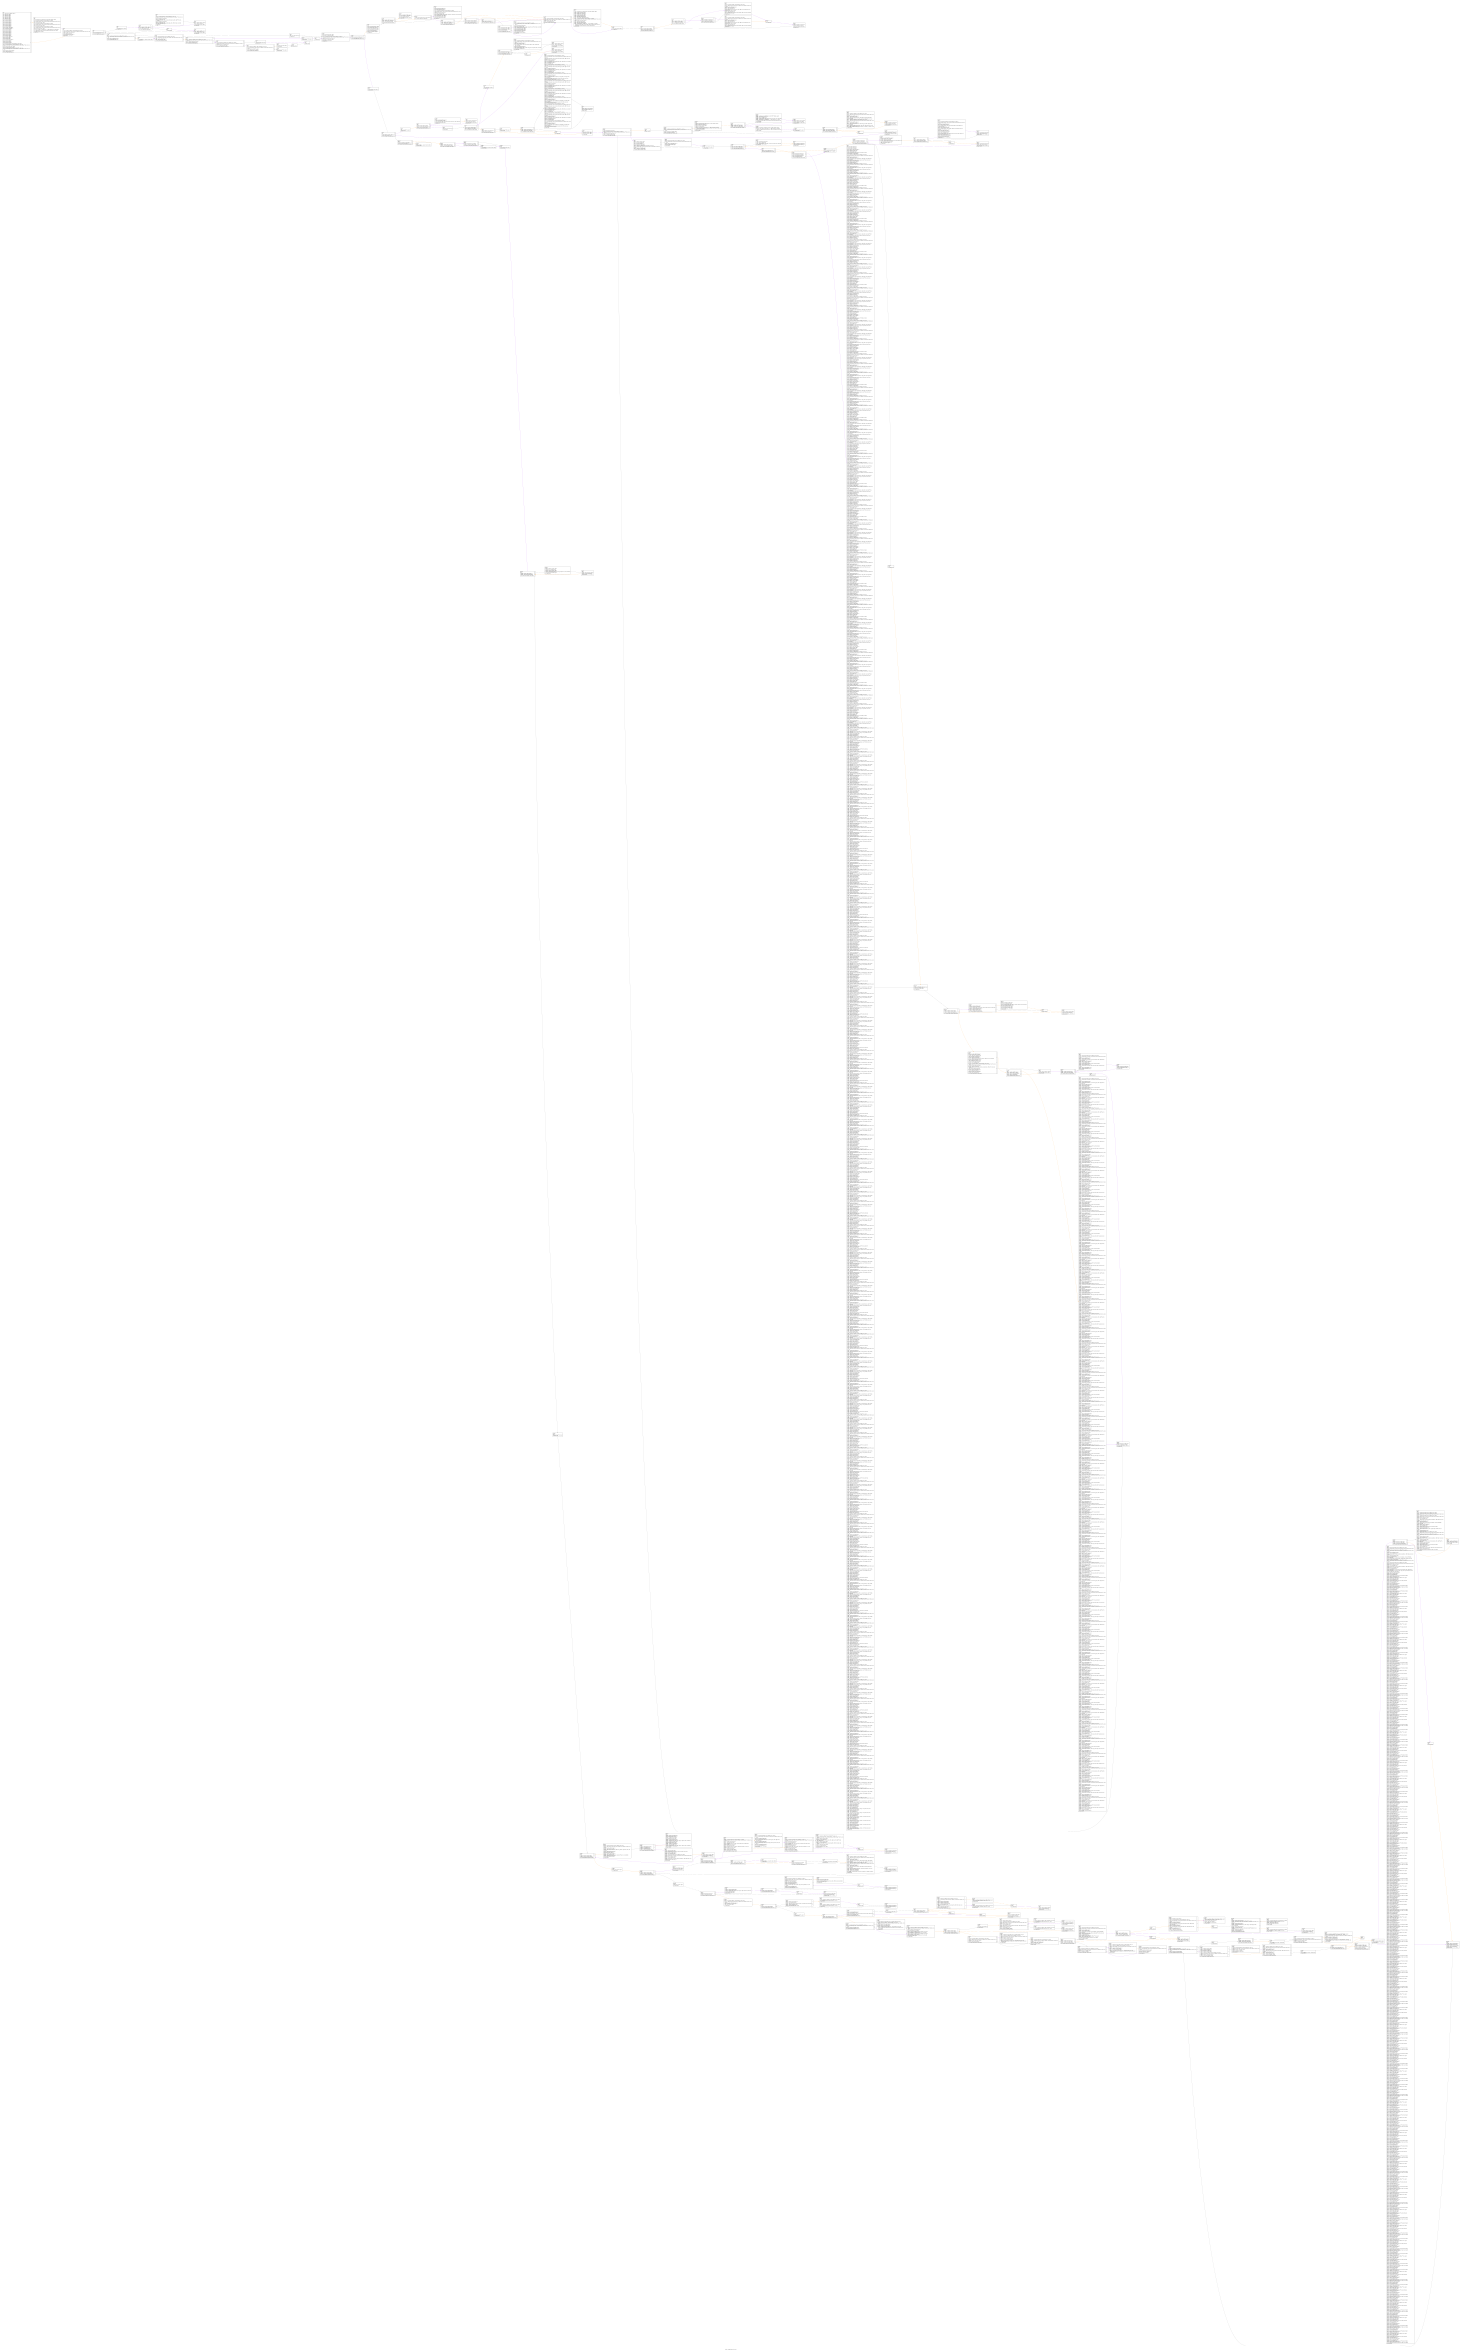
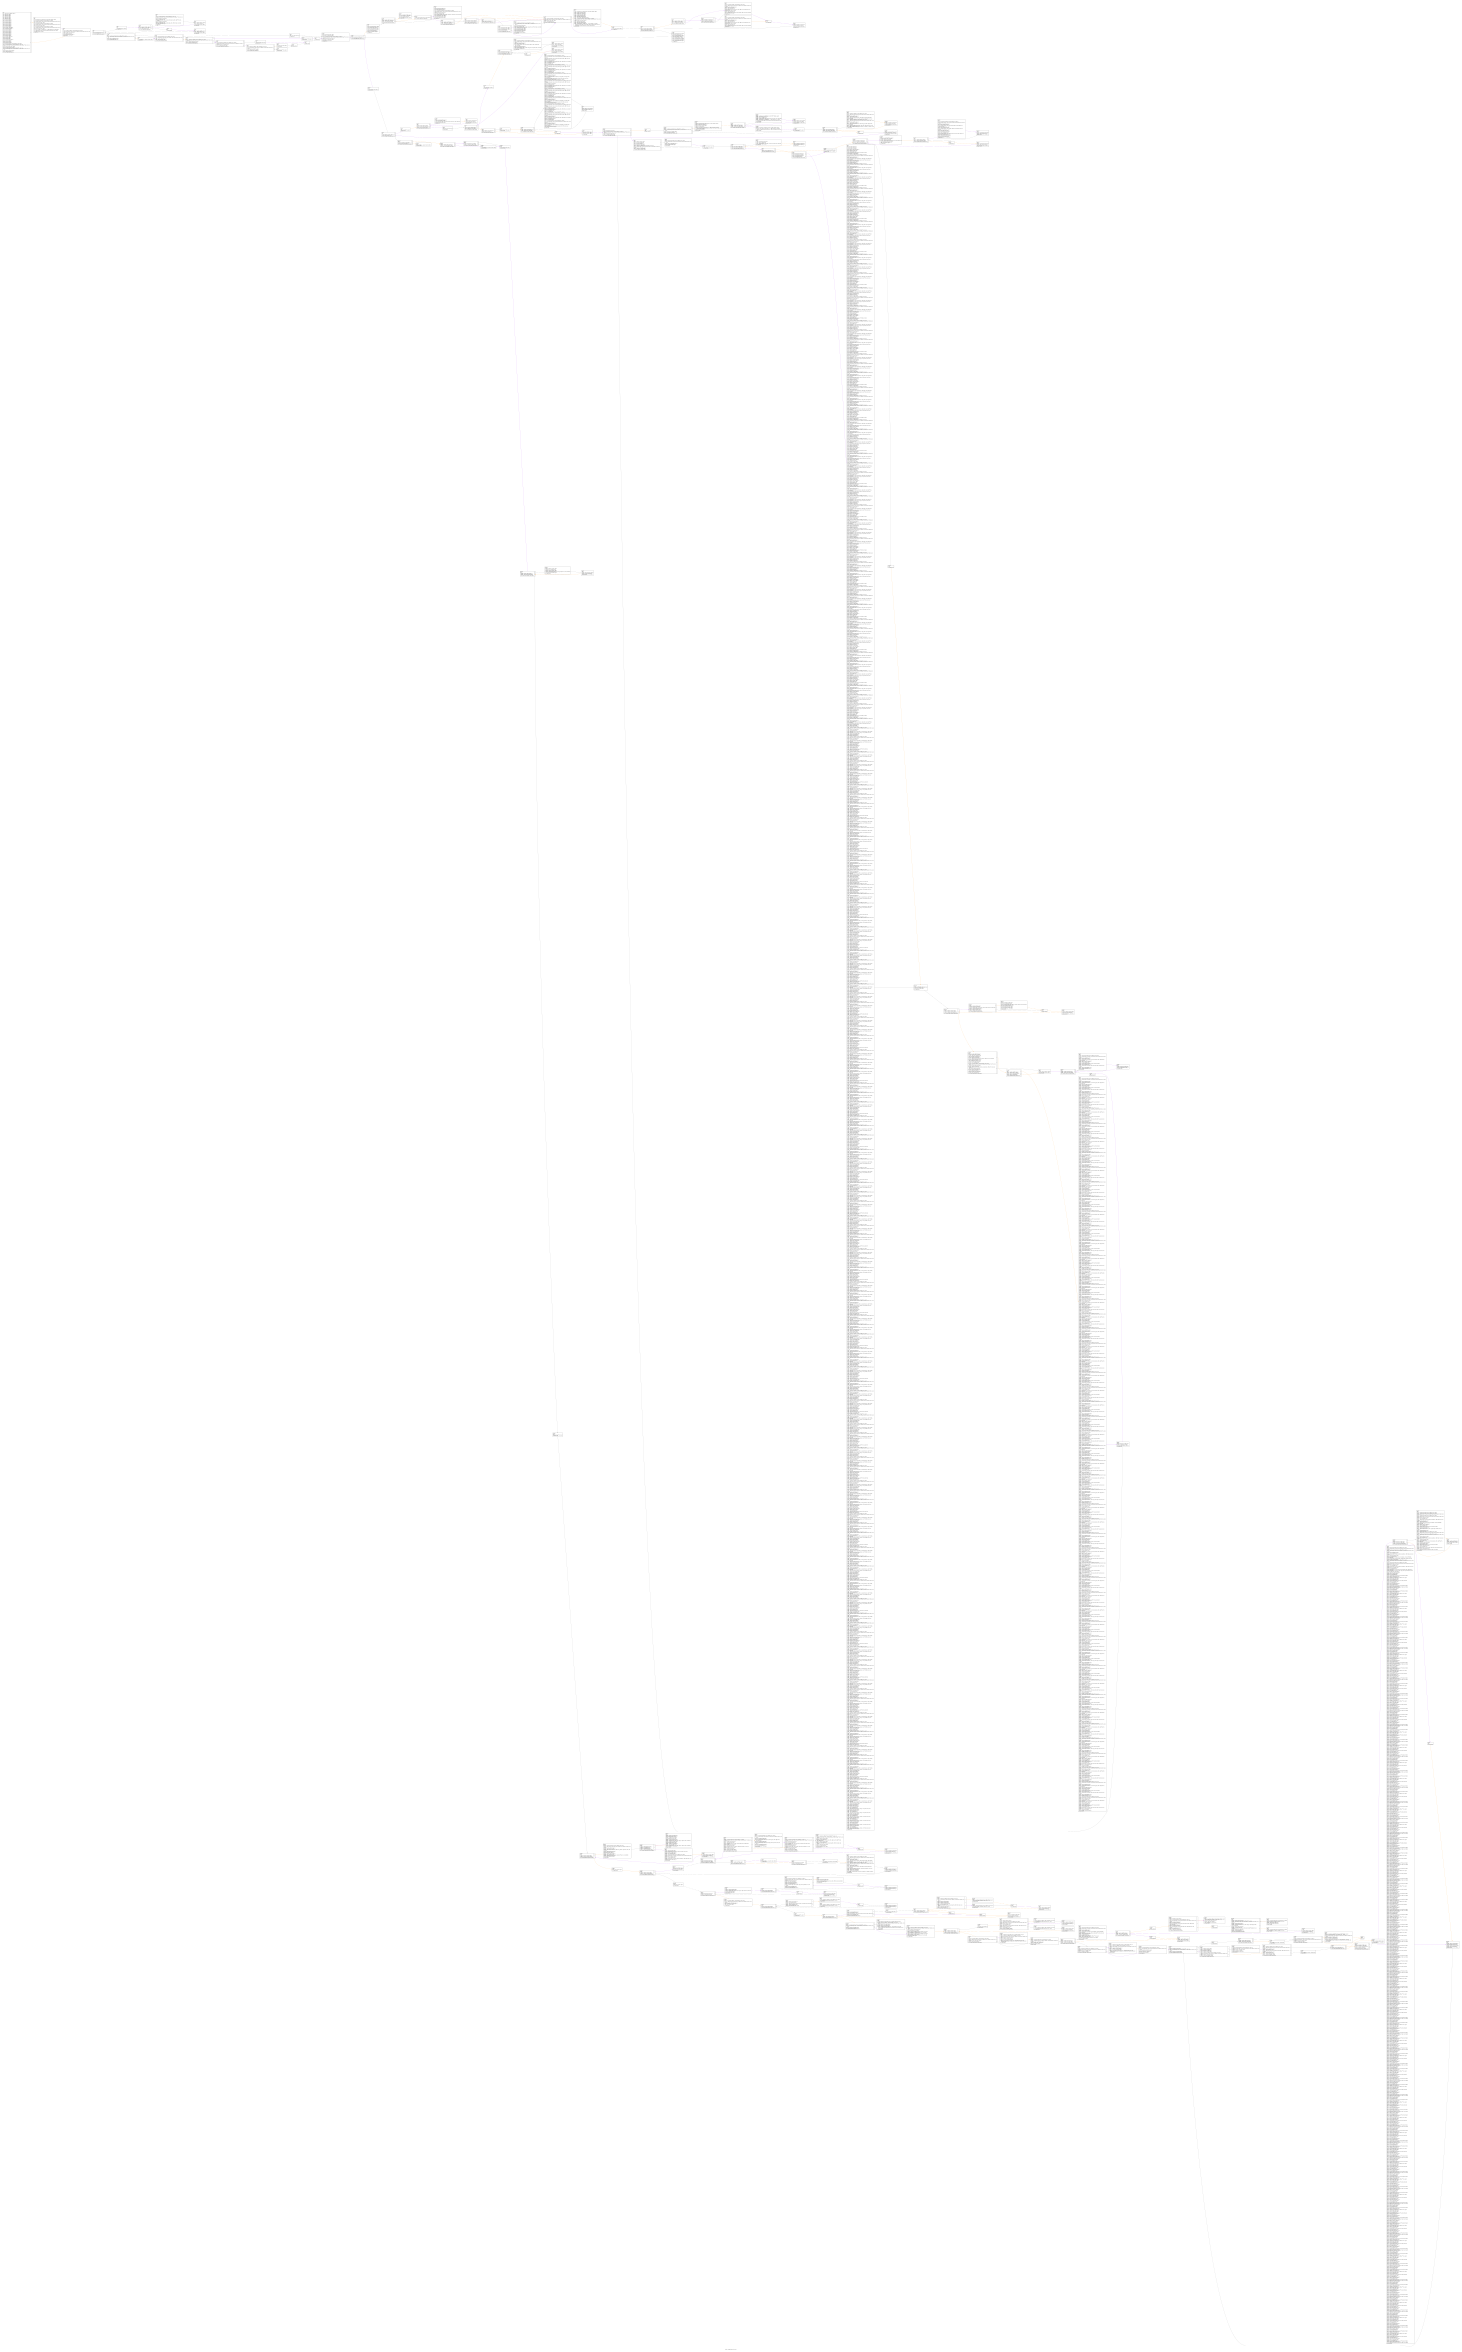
none -> (678, 37)
